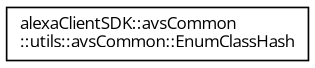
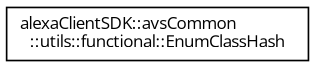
(158, 34) -> (158, 34)
